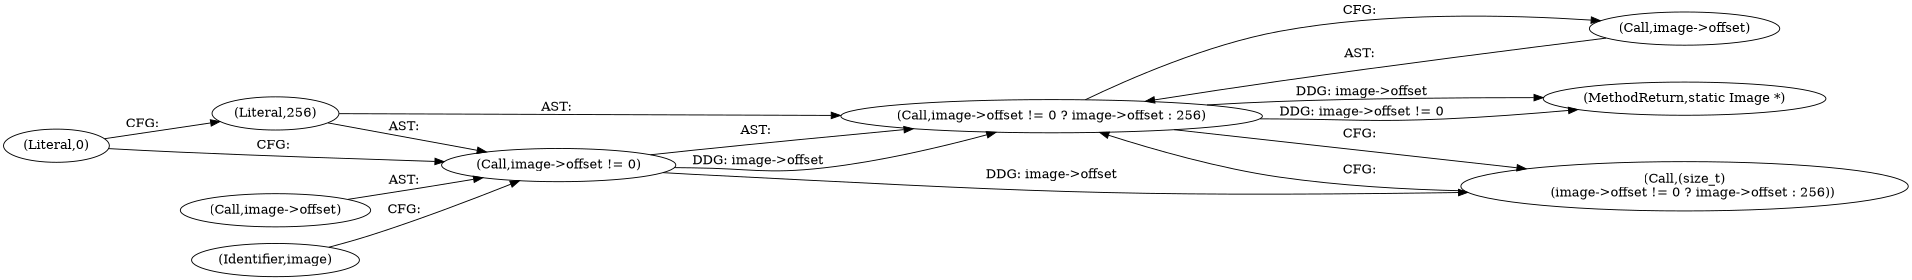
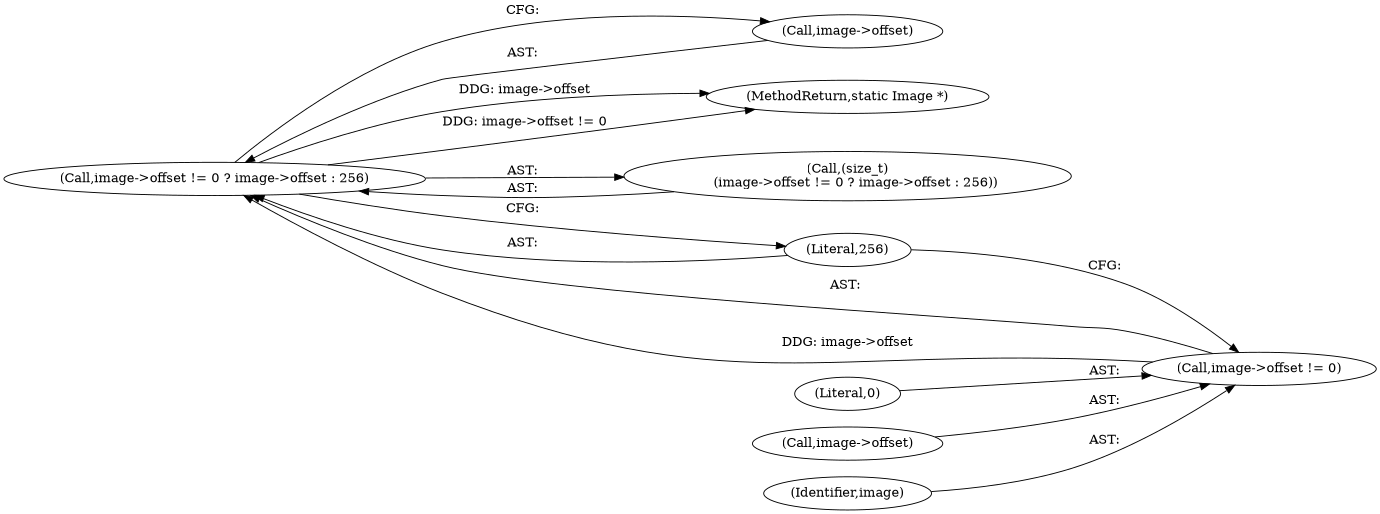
(406, 127) -> (1107, 266)
(157, 131) -> (537, 226)
(1362, 134) -> (525, 171)
(275, 145) -> (1107, 371)
(1362, 170) -> (525, 189)
(1061, 191) -> none
(406, 210) -> (1107, 440)
